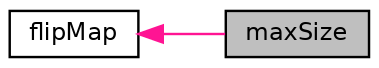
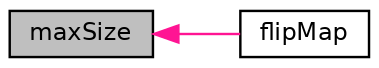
(194, 34) -> (210, 34)
